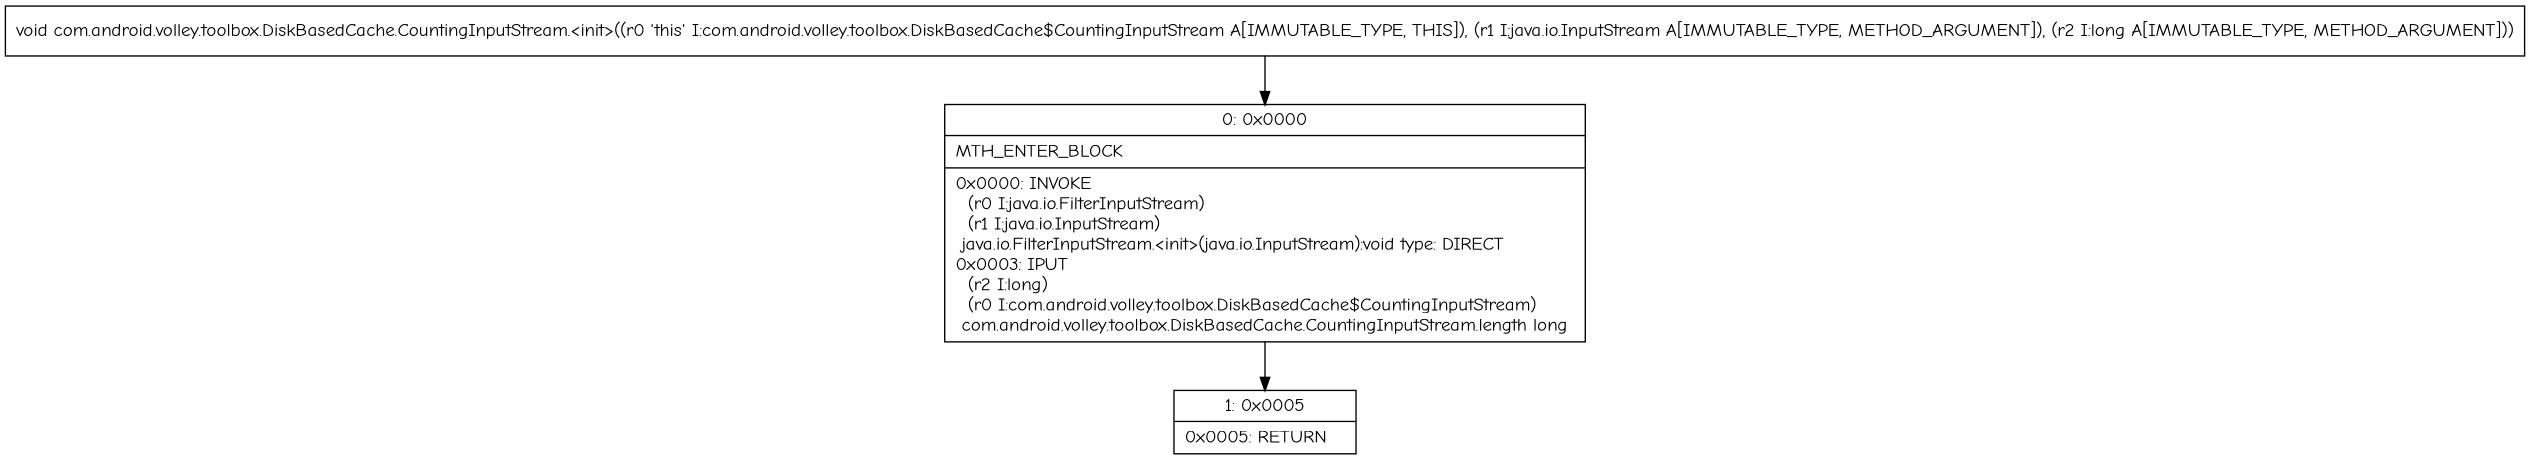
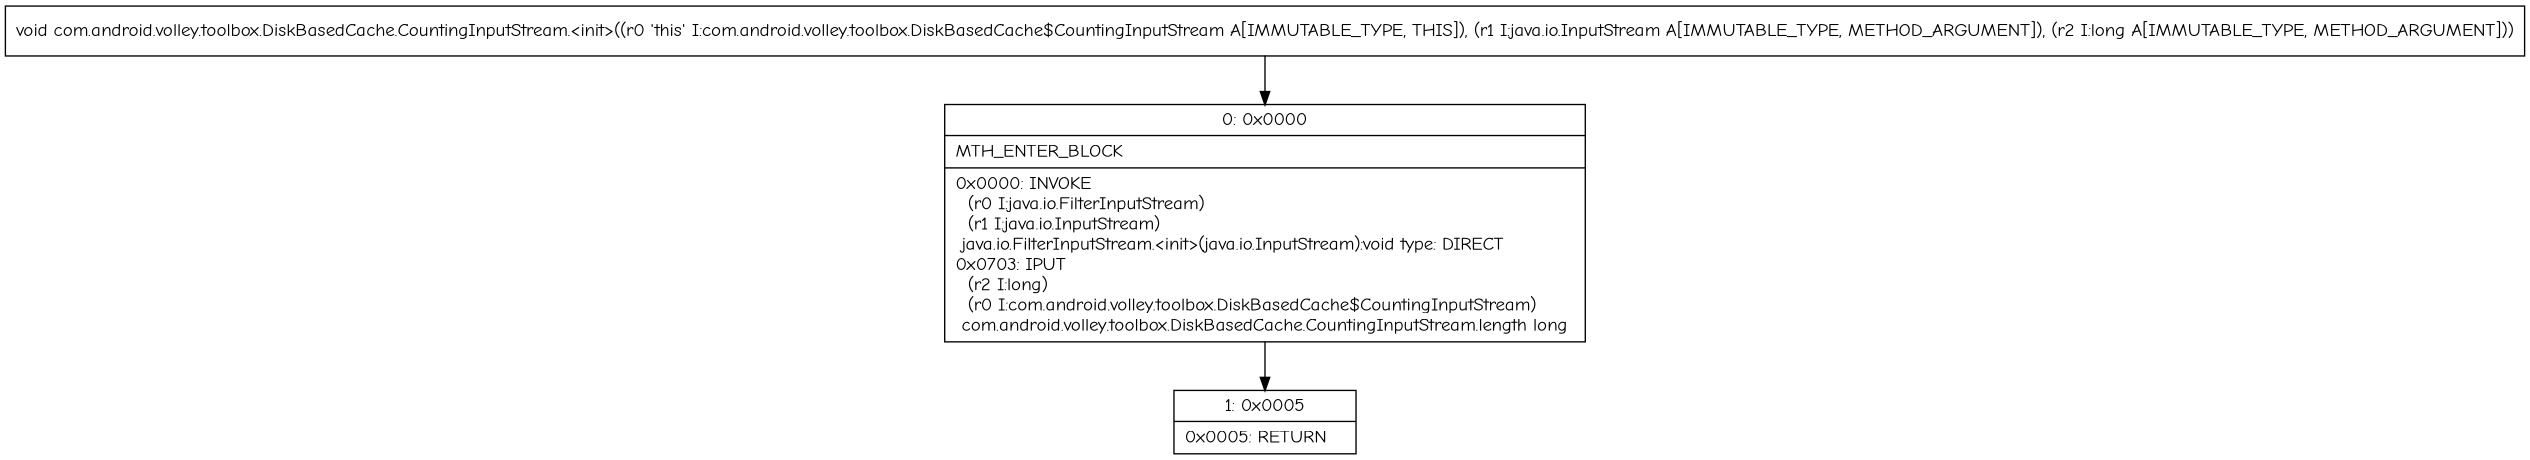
(1018, 264) -> (1017, 264)
